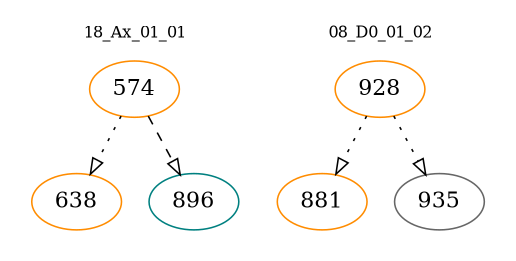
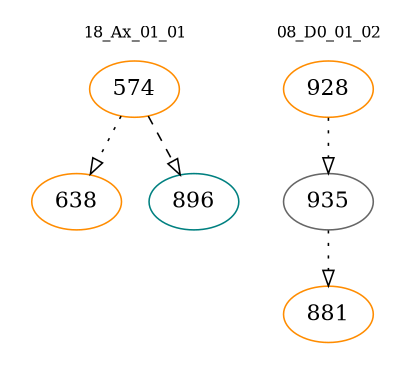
(355, 138) -> (328, 250)
